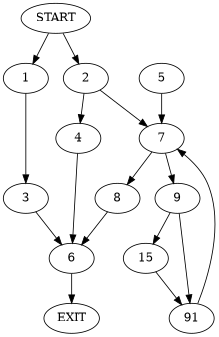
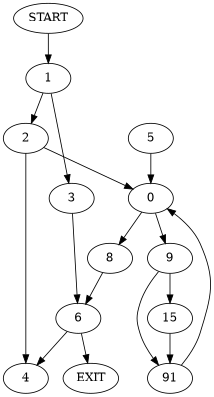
(69, 45) -> (39, 104)
(162, 138) -> (151, 198)
(75, 194) -> (55, 345)
